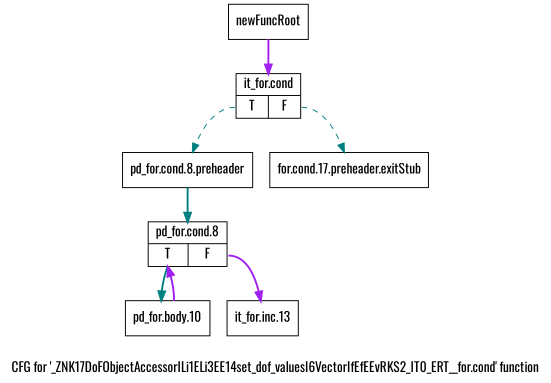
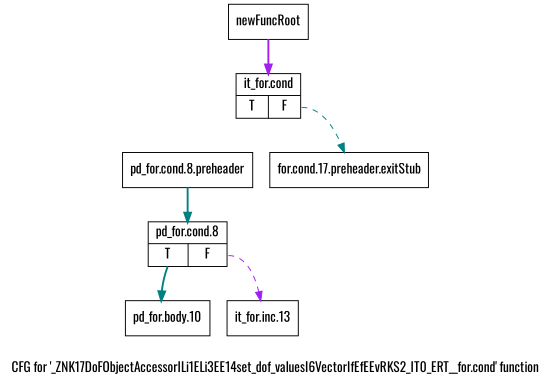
(211, 120) -> none
(249, 268) -> (249, 268)
(173, 288) -> none
